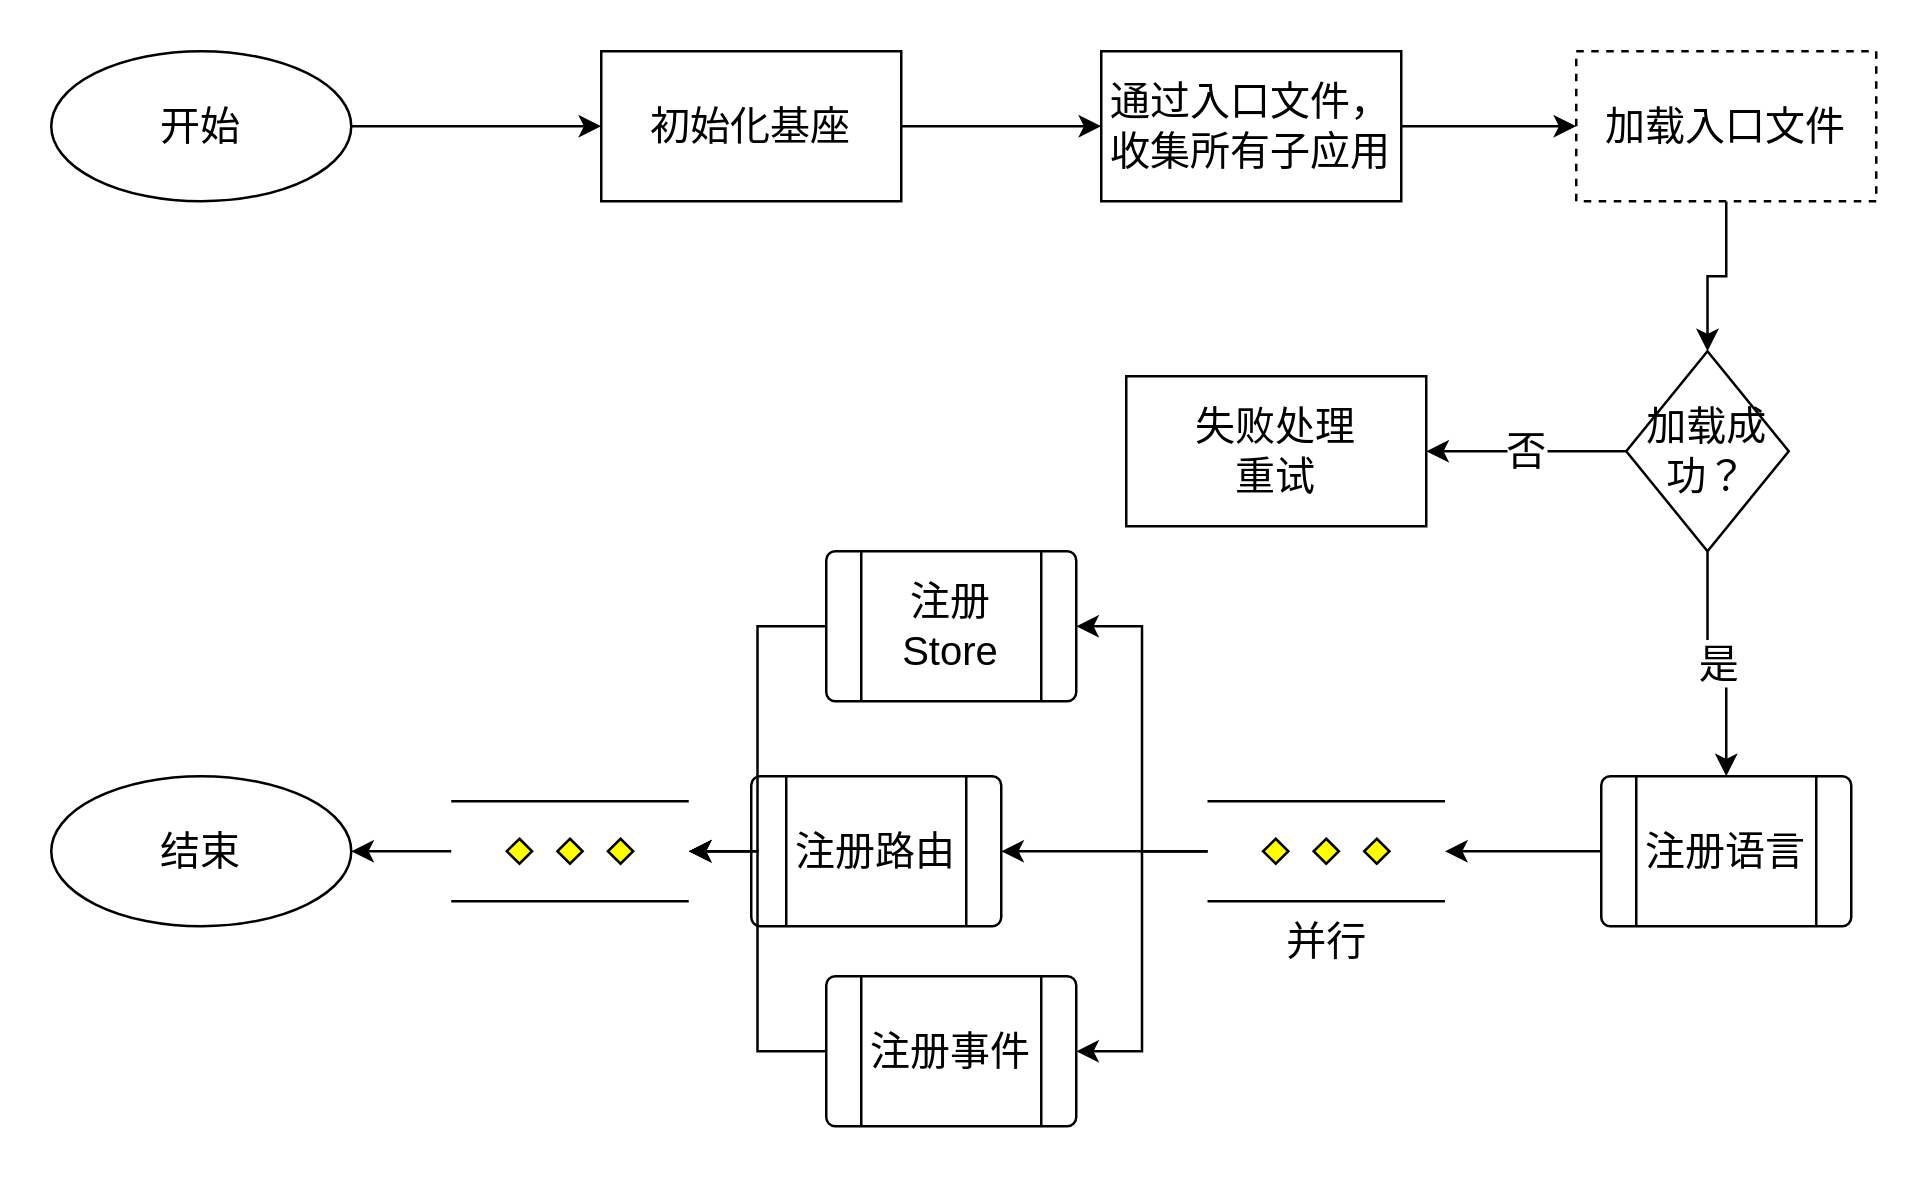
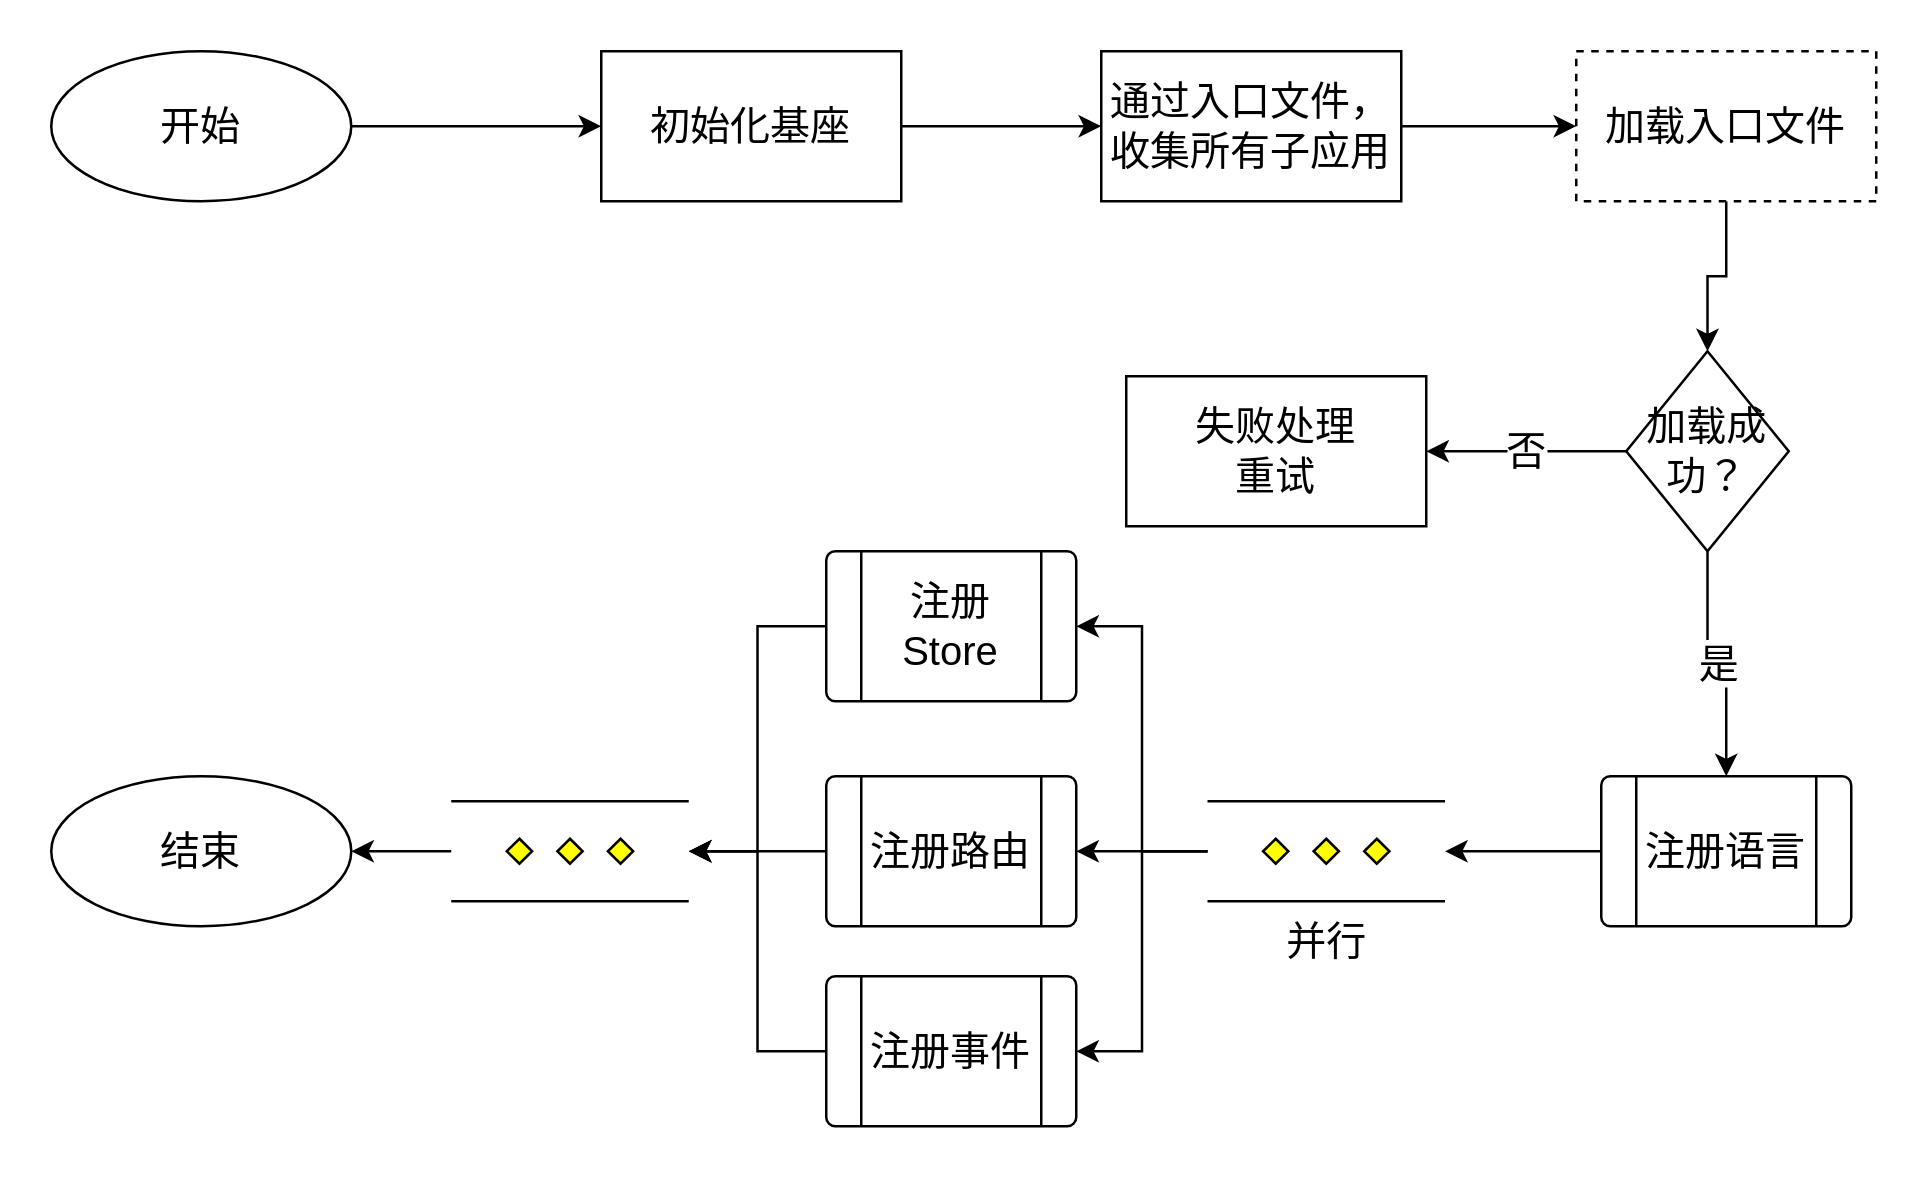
(876, 851) -> (951, 851)
